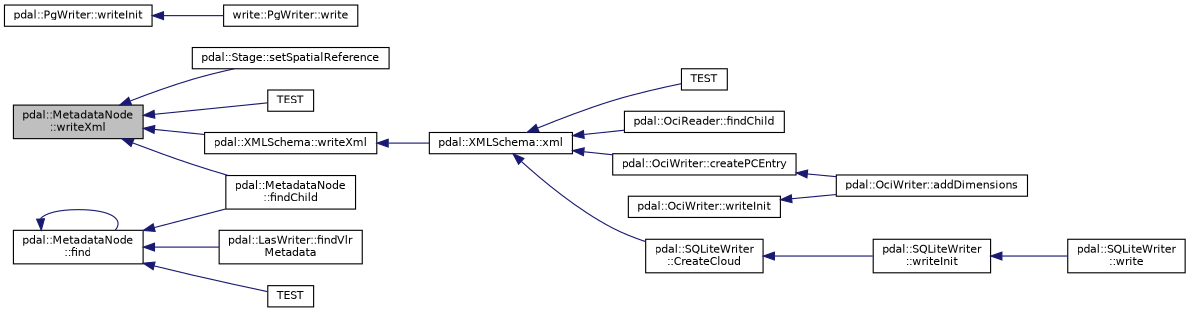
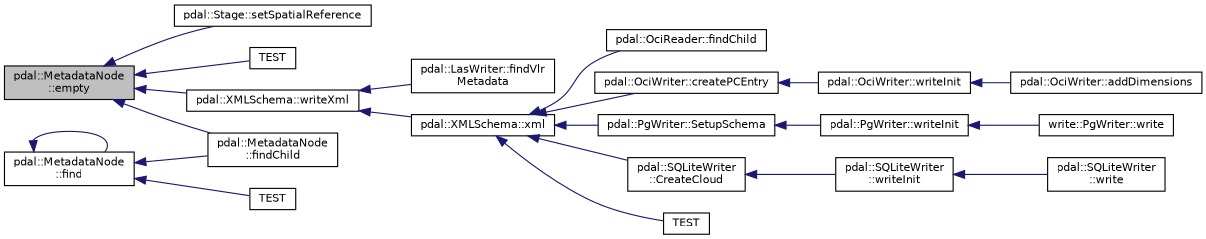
(78, 122) -> (69, 83)
none -> (686, 125)
(822, 175) -> (804, 83)
(187, 247) -> (391, 87)
